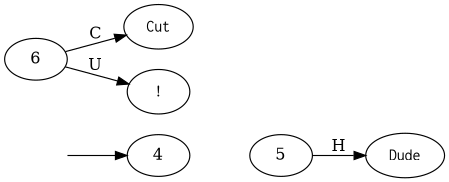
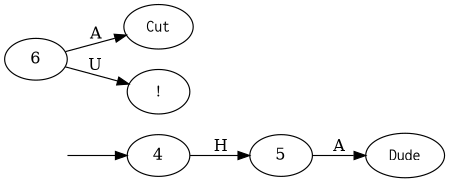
(96, 34) -> (96, 34)
(339, 147) -> (339, 147)
none -> (214, 156)
